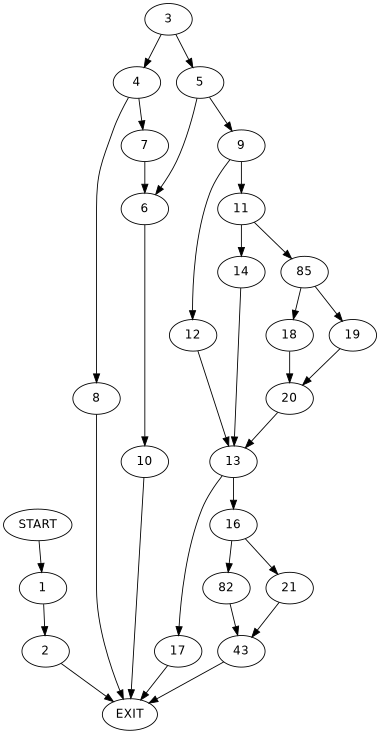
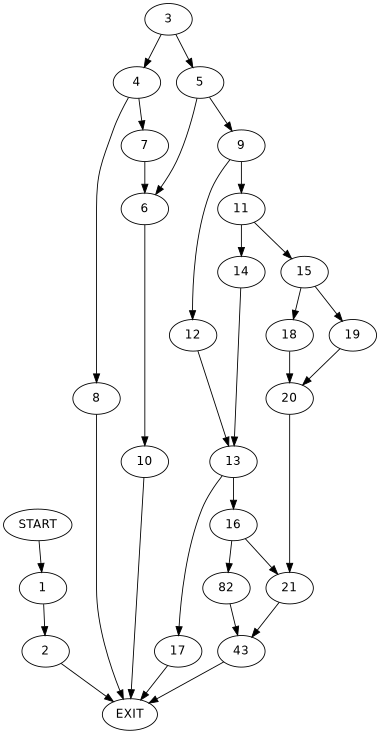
(305, 272) -> (305, 272)
(265, 427) -> (290, 489)
